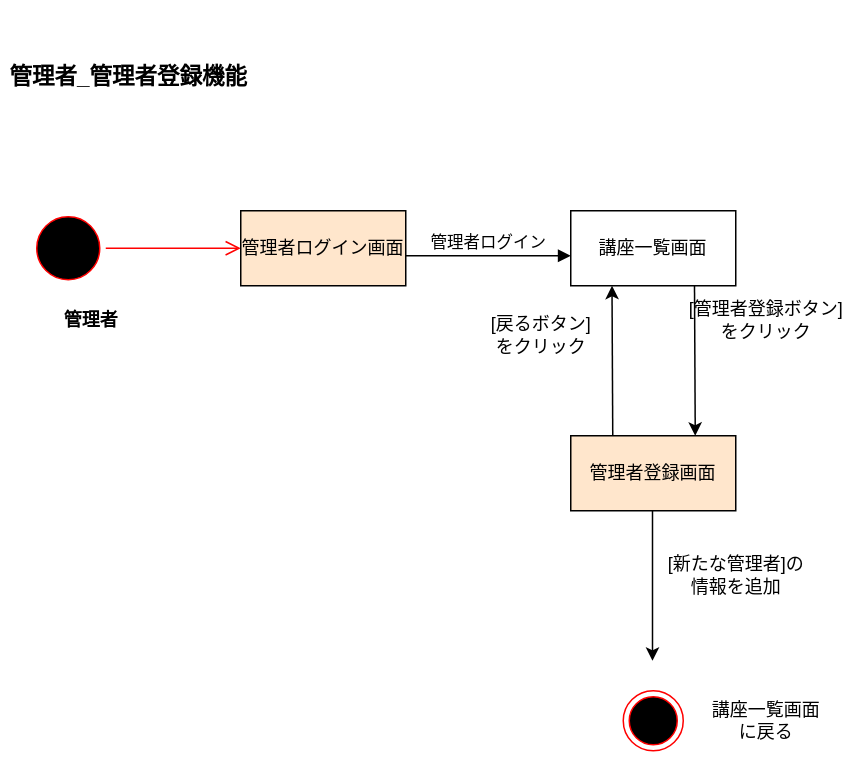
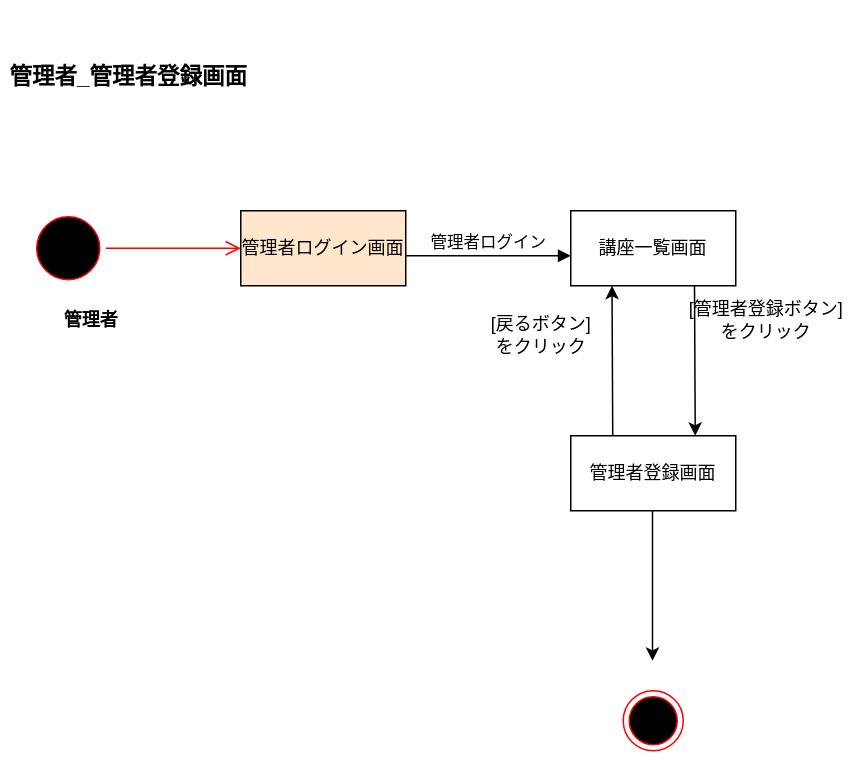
(129, 76) -> (129, 76)
(653, 473) -> (653, 473)
(736, 575) -> none
(766, 721) -> none
